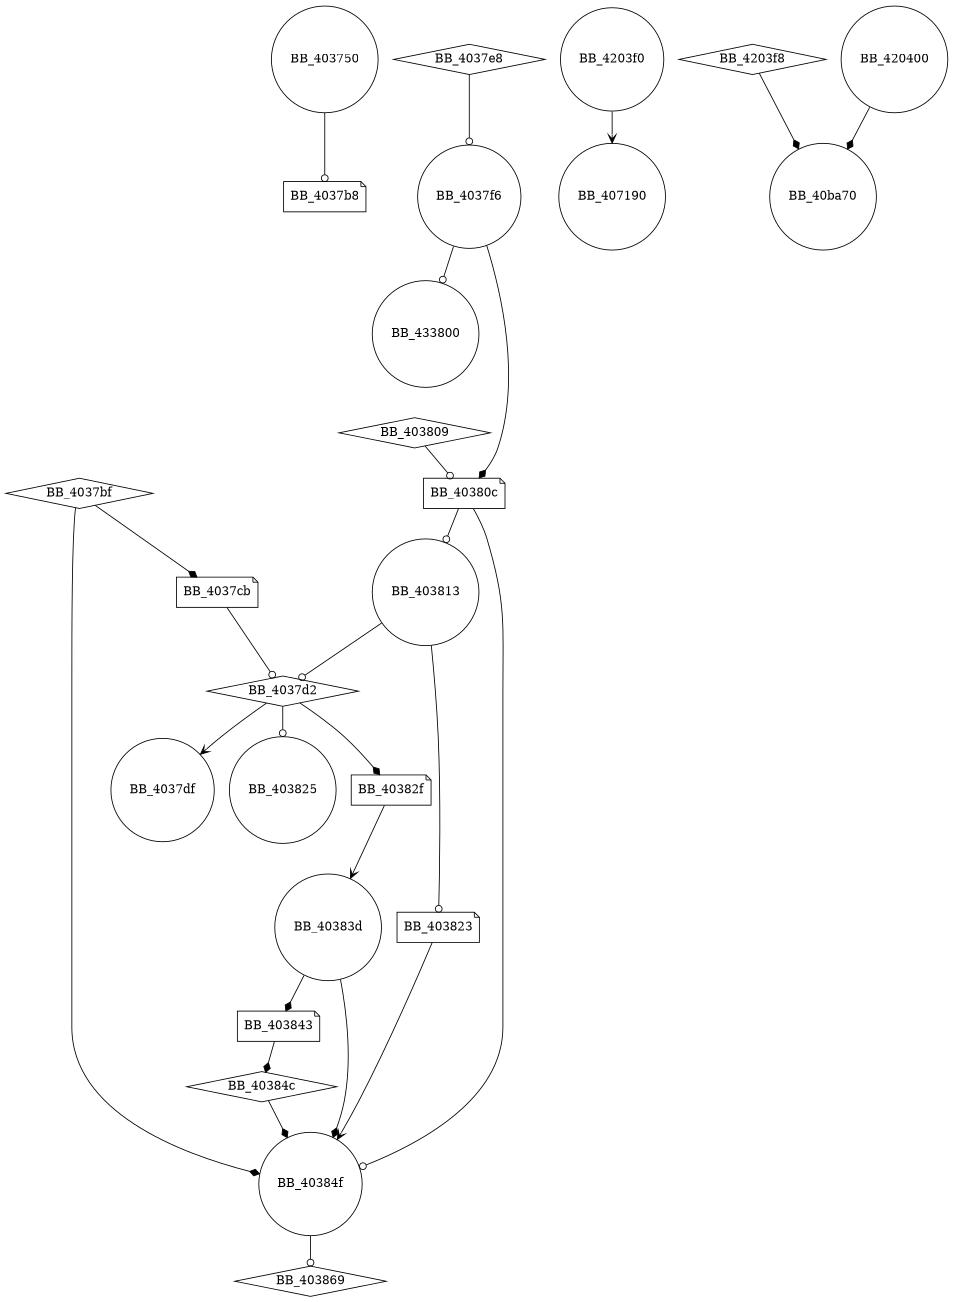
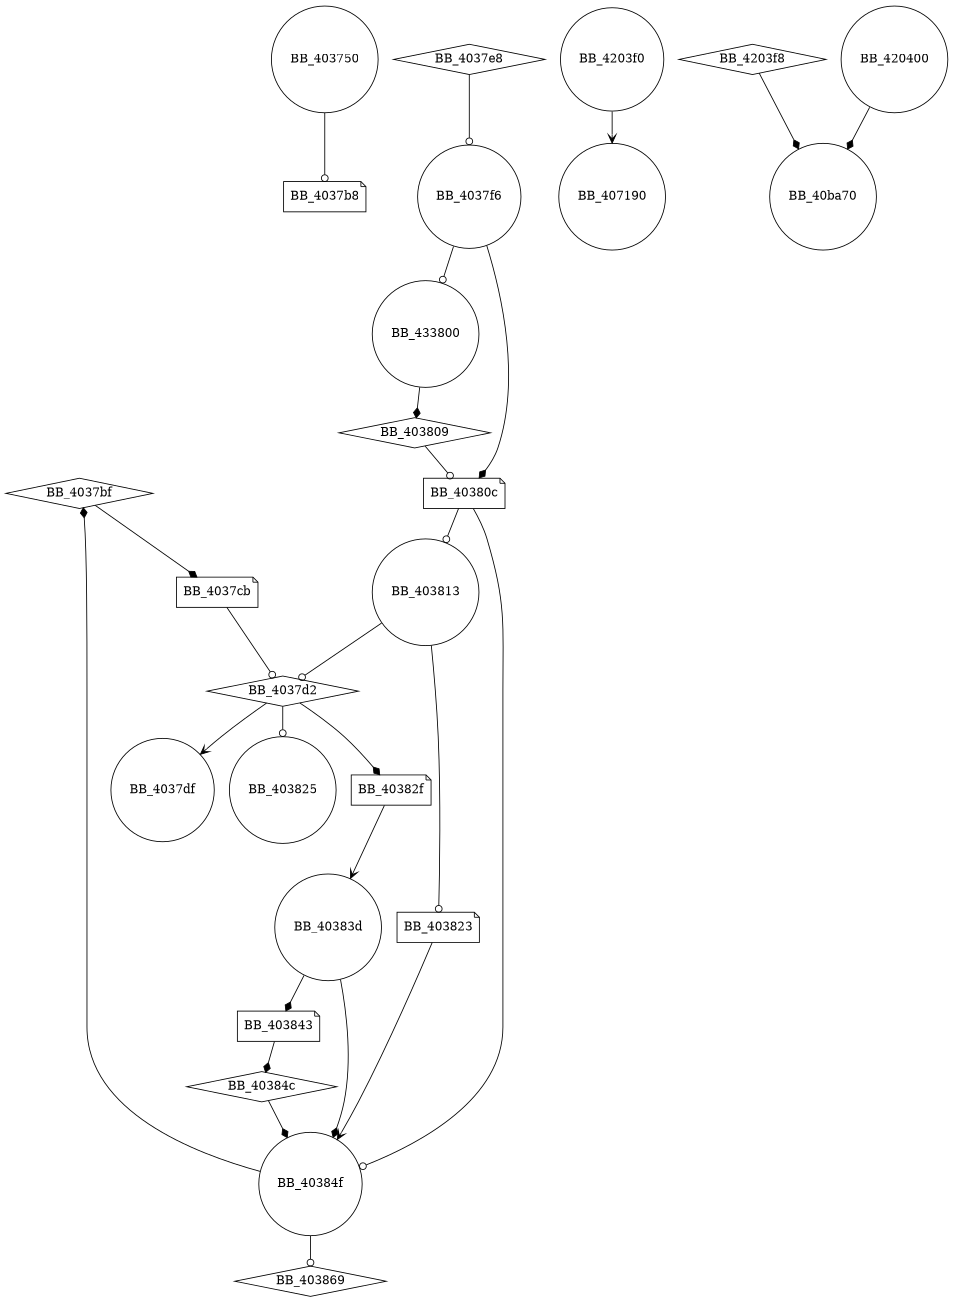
none -> (419, 398)
(72, 890) -> (87, 893)
